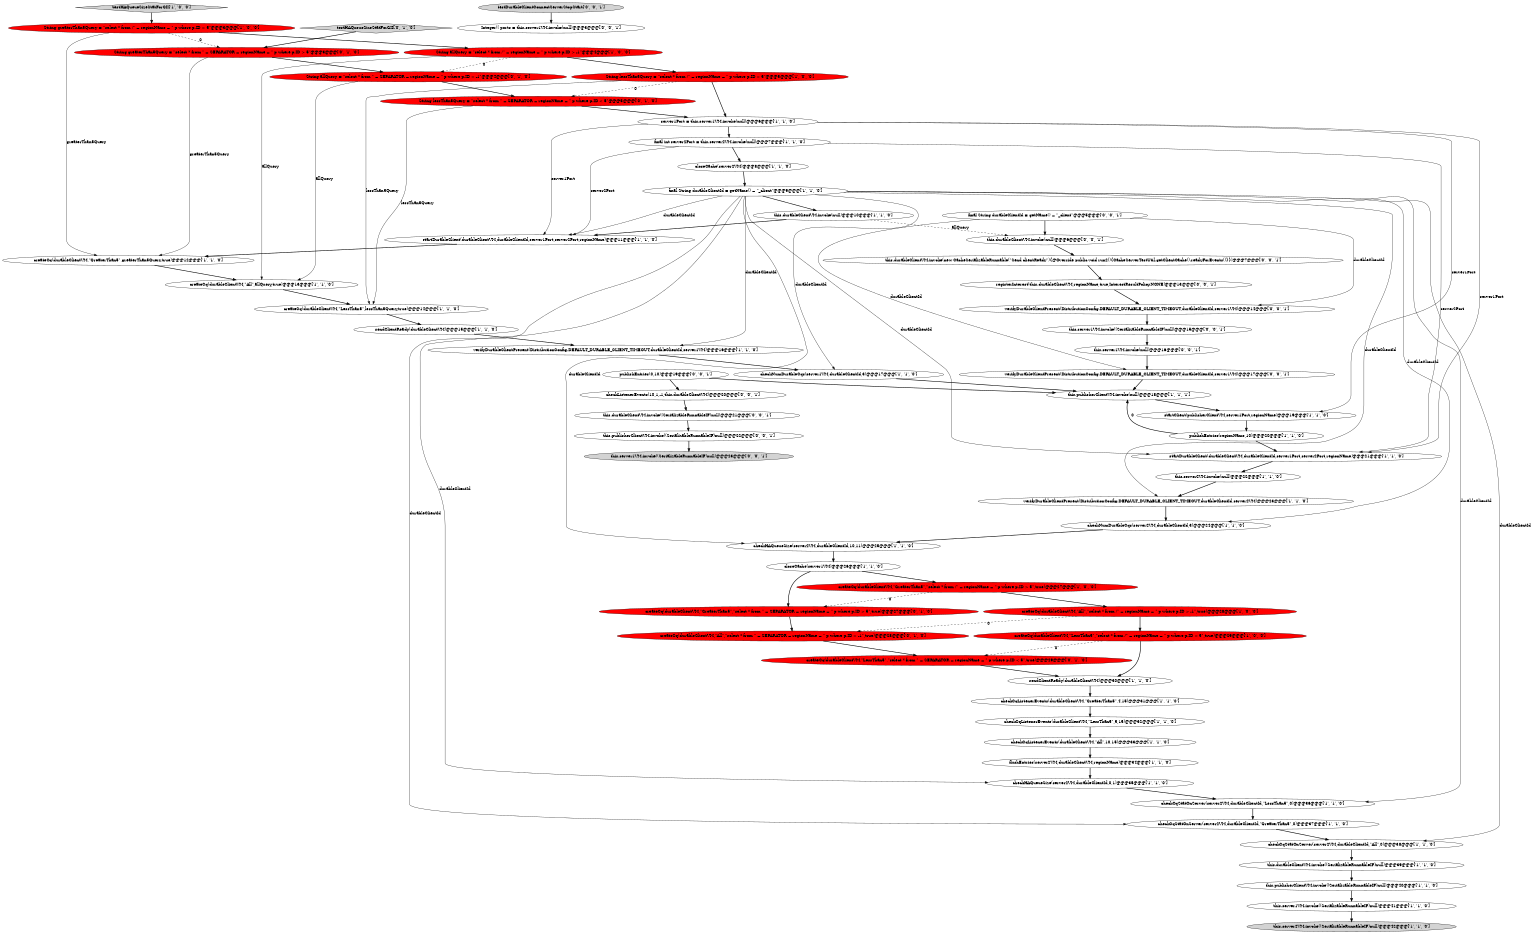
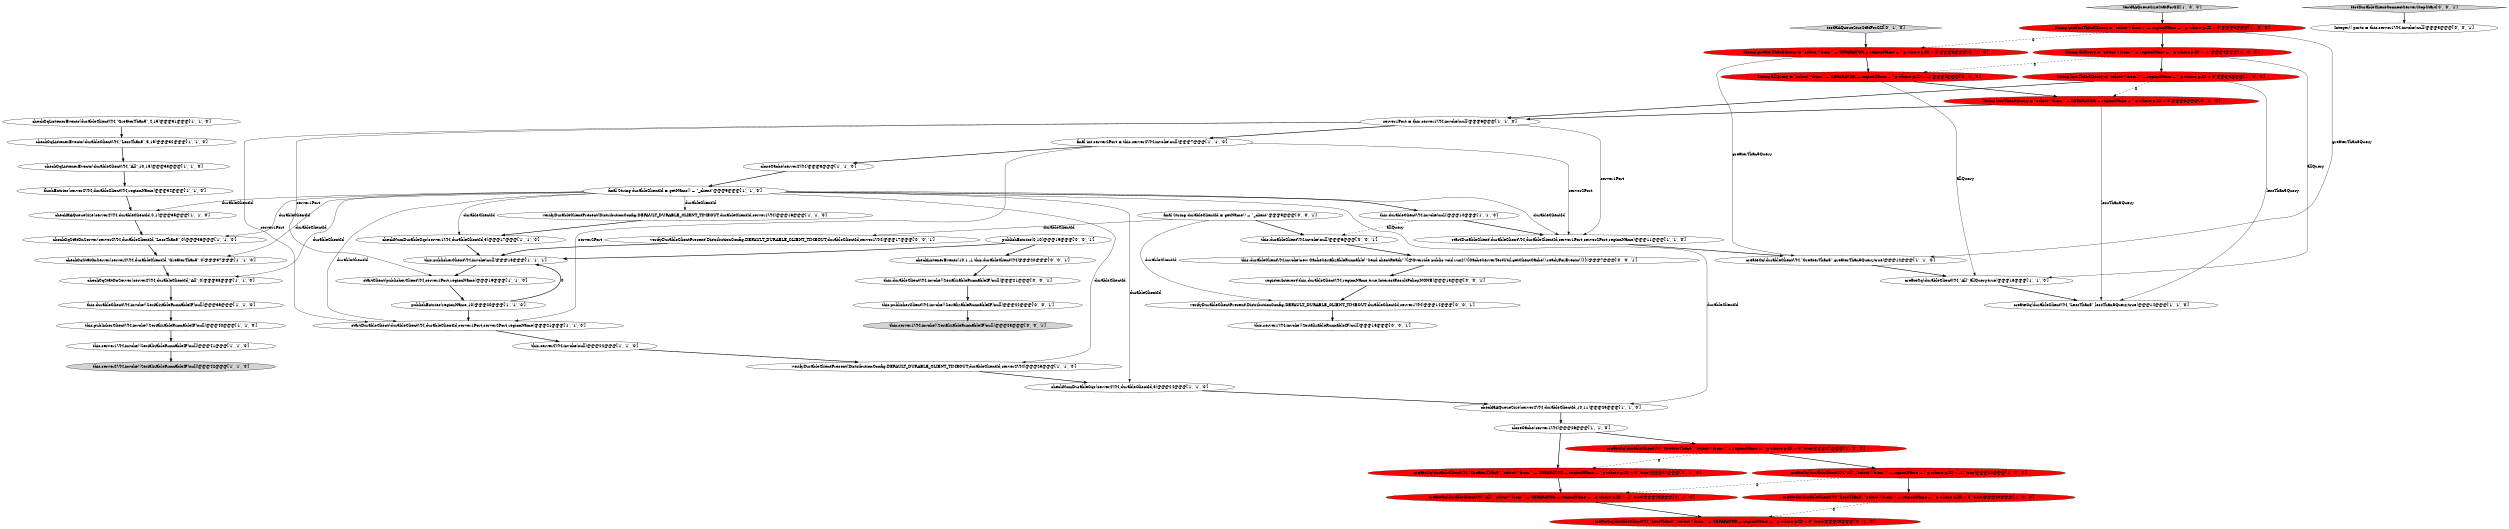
(551, 8) -> (2404, 8)
(436, 330) -> none
(1147, 350) -> none
(1090, 681) -> none
